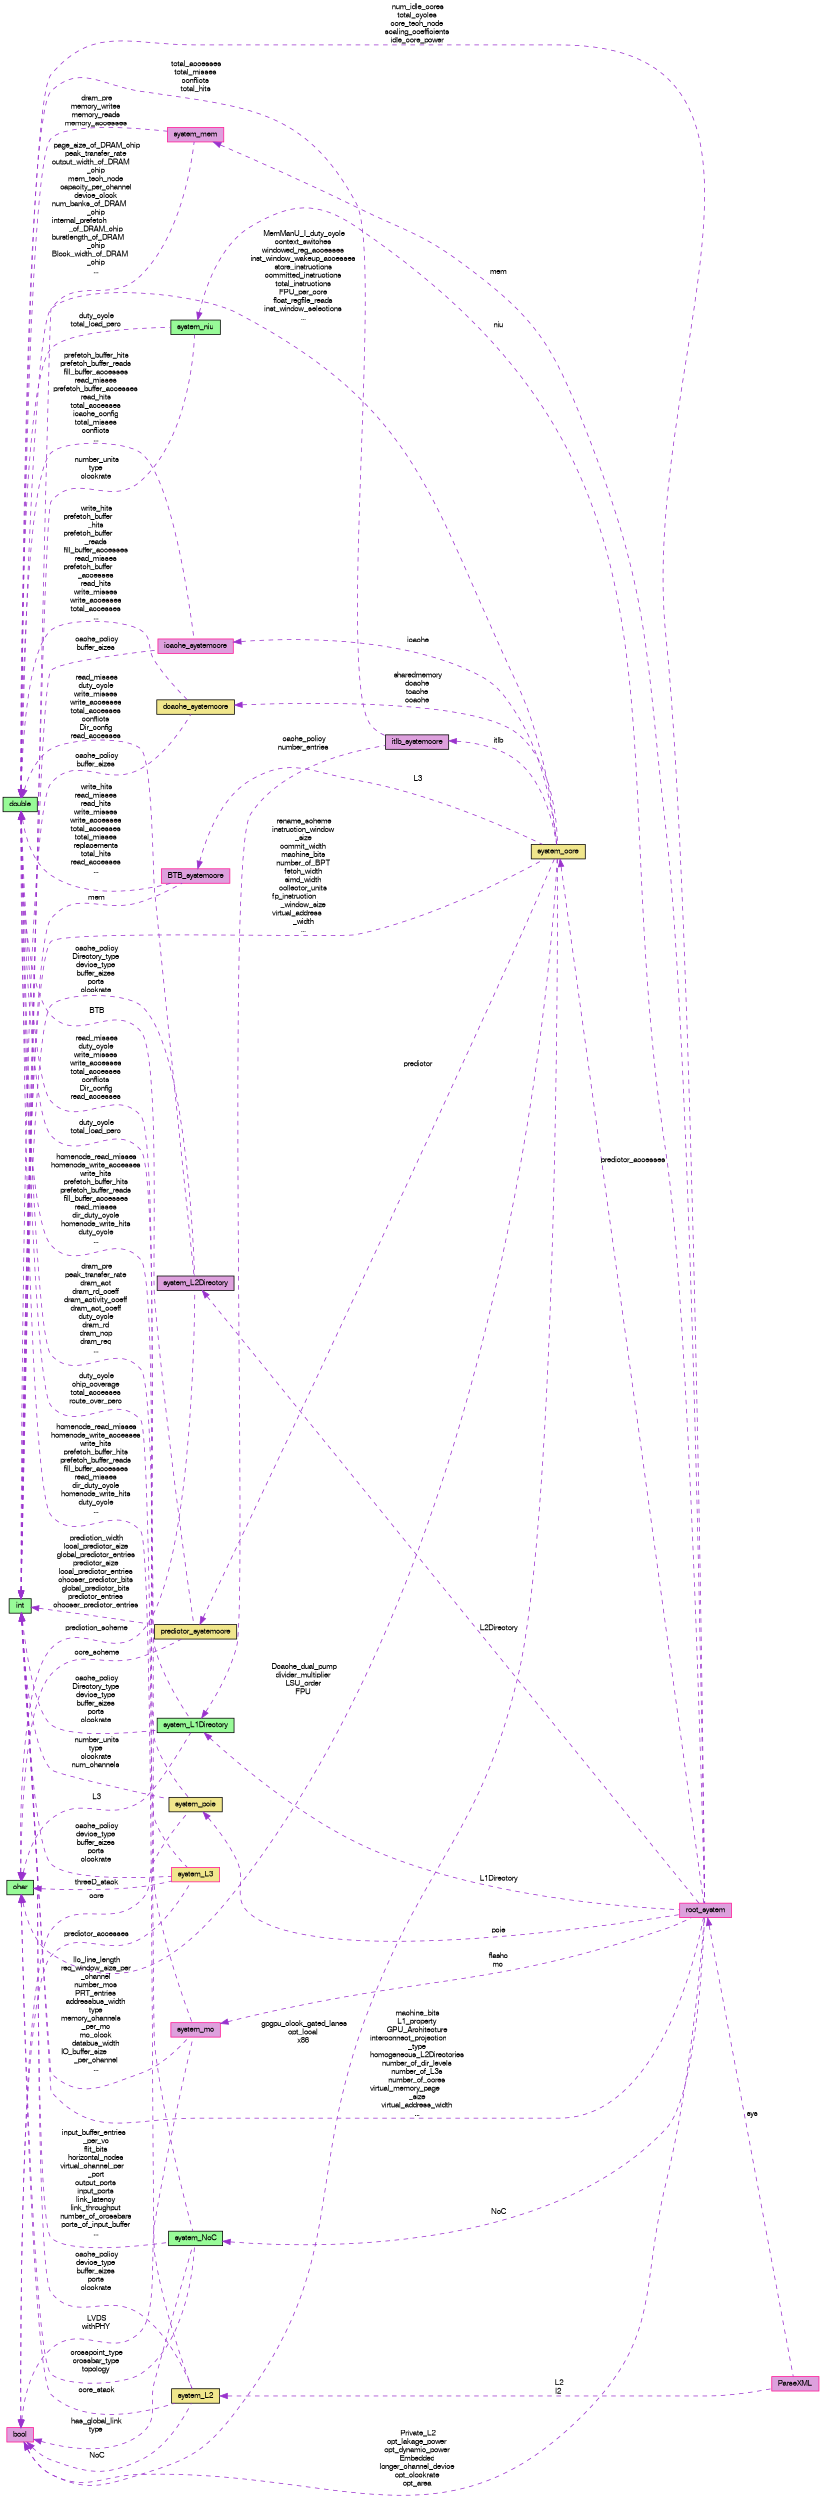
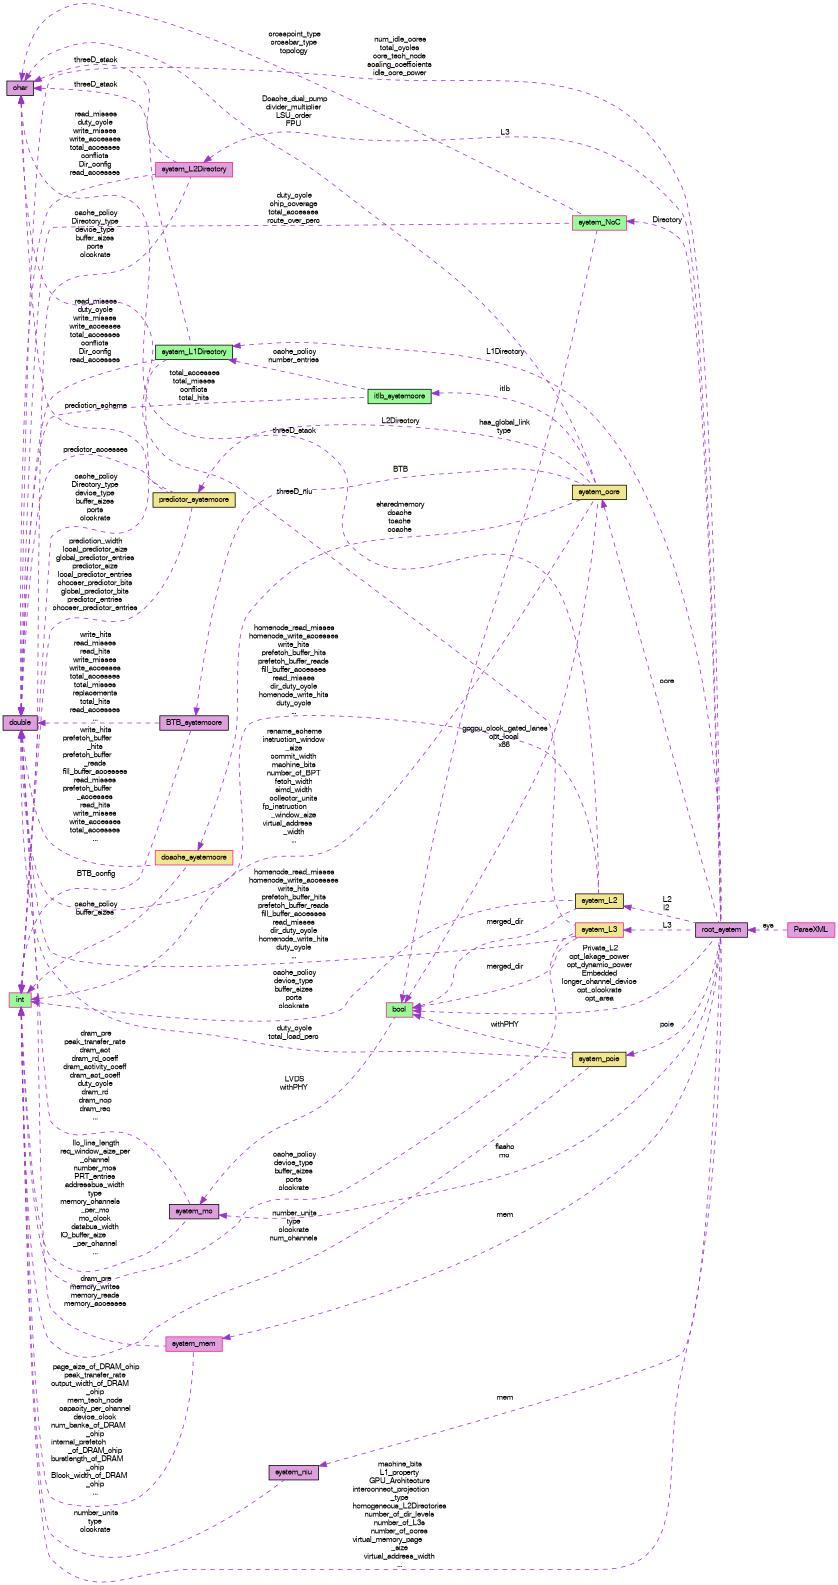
(223, 307) -> none
(498, 325) -> (504, 1398)
(196, 327) -> (294, 1473)
(27, 506) -> none
(196, 646) -> none
(196, 707) -> (194, 858)
(417, 742) -> (400, 397)
(417, 779) -> (400, 470)
(20, 804) -> (20, 723)
(196, 876) -> (194, 723)
(96, 898) -> (95, 874)
none -> (663, 930)
(96, 1011) -> (95, 450)
(417, 1064) -> (400, 421)
(632, 1160) -> (666, 682)
(196, 1283) -> (194, 170)
(20, 1606) -> (20, 1000)
(96, 1628) -> (95, 61)
(498, 1628) -> (504, 133)
(96, 1653) -> (95, 406)
(96, 1797) -> (95, 85)
(96, 1883) -> (294, 492)
(20, 1888) -> (20, 88)
(96, 1896) -> (504, 1025)
(706, 1910) -> (722, 930)
(96, 1934) -> (504, 967)
(38, 1989) -> none
(196, 2030) -> (194, 1212)
(498, 2212) -> (666, 220)
(196, 2238) -> (599, 223)
(153, 2270) -> (306, 1115)
(96, 2390) -> (294, 431)
(500, 2396) -> (663, 915)
(20, 2435) -> (400, 1010)
(96, 2456) -> (504, 922)
